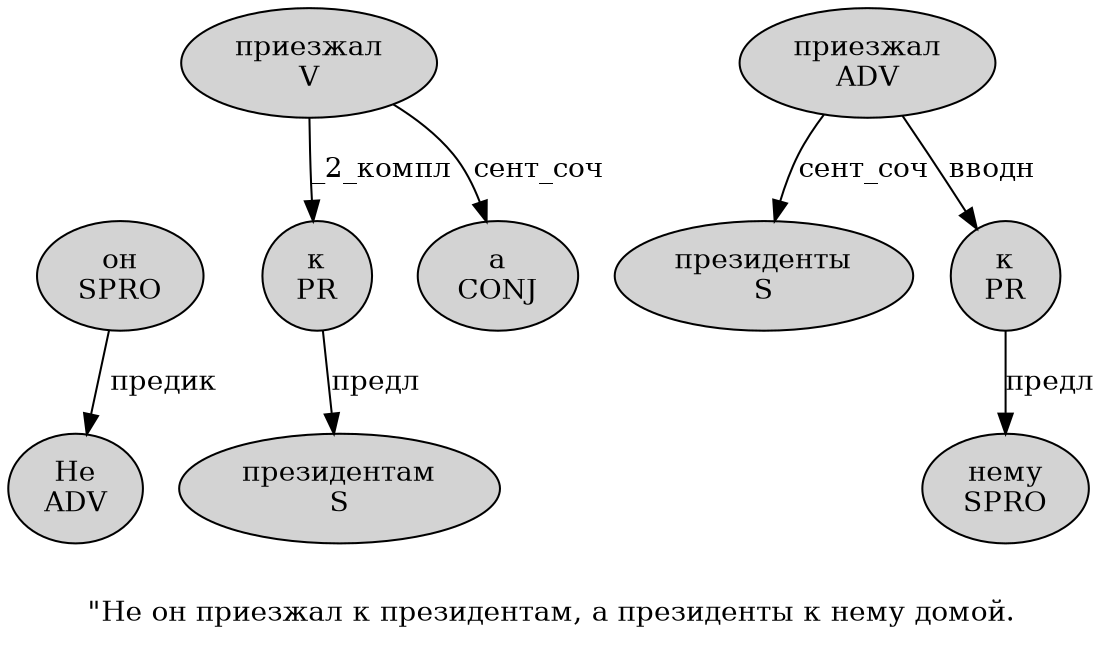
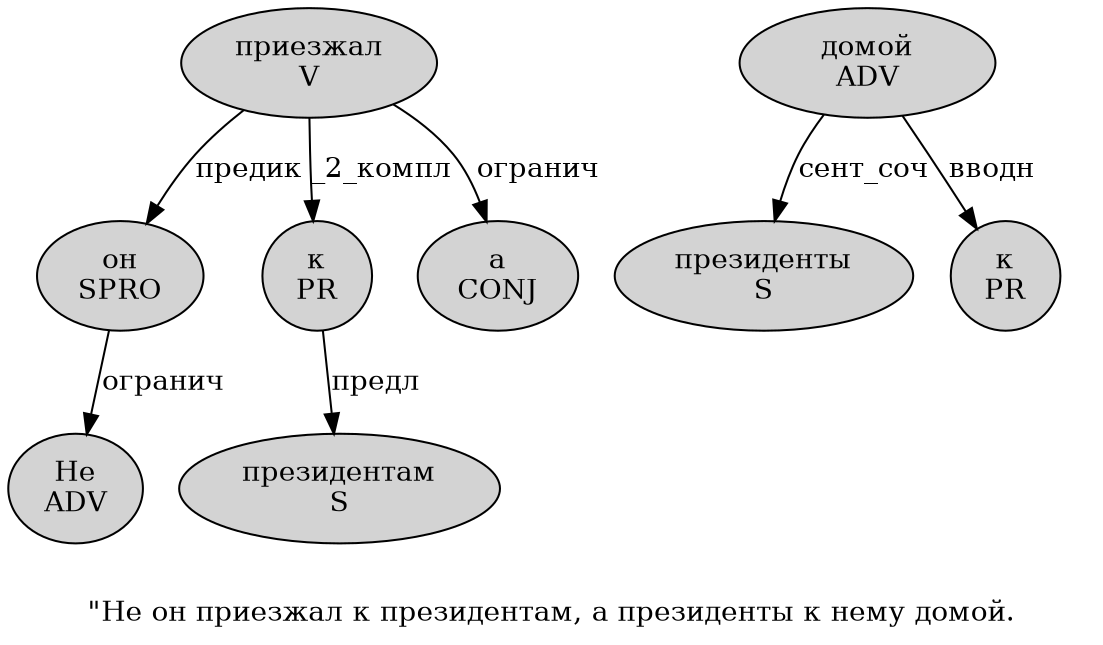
(868, 63) -> (868, 63)
none -> (196, 154)
(539, 170) -> (539, 170)
(164, 382) -> (164, 382)
(1006, 489) -> none
